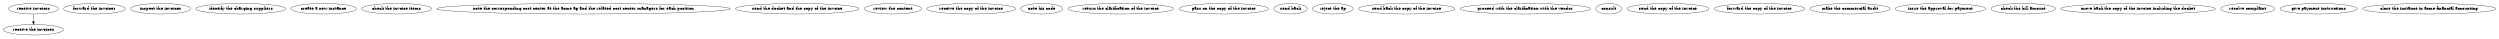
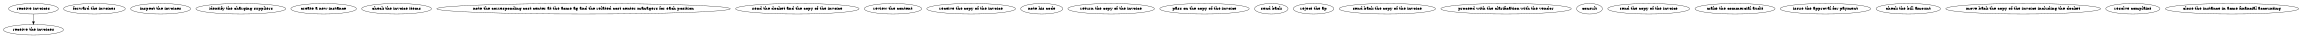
(1121, 9) -> (1111, 9)
(1760, 9) -> none
(2319, 9) -> none
